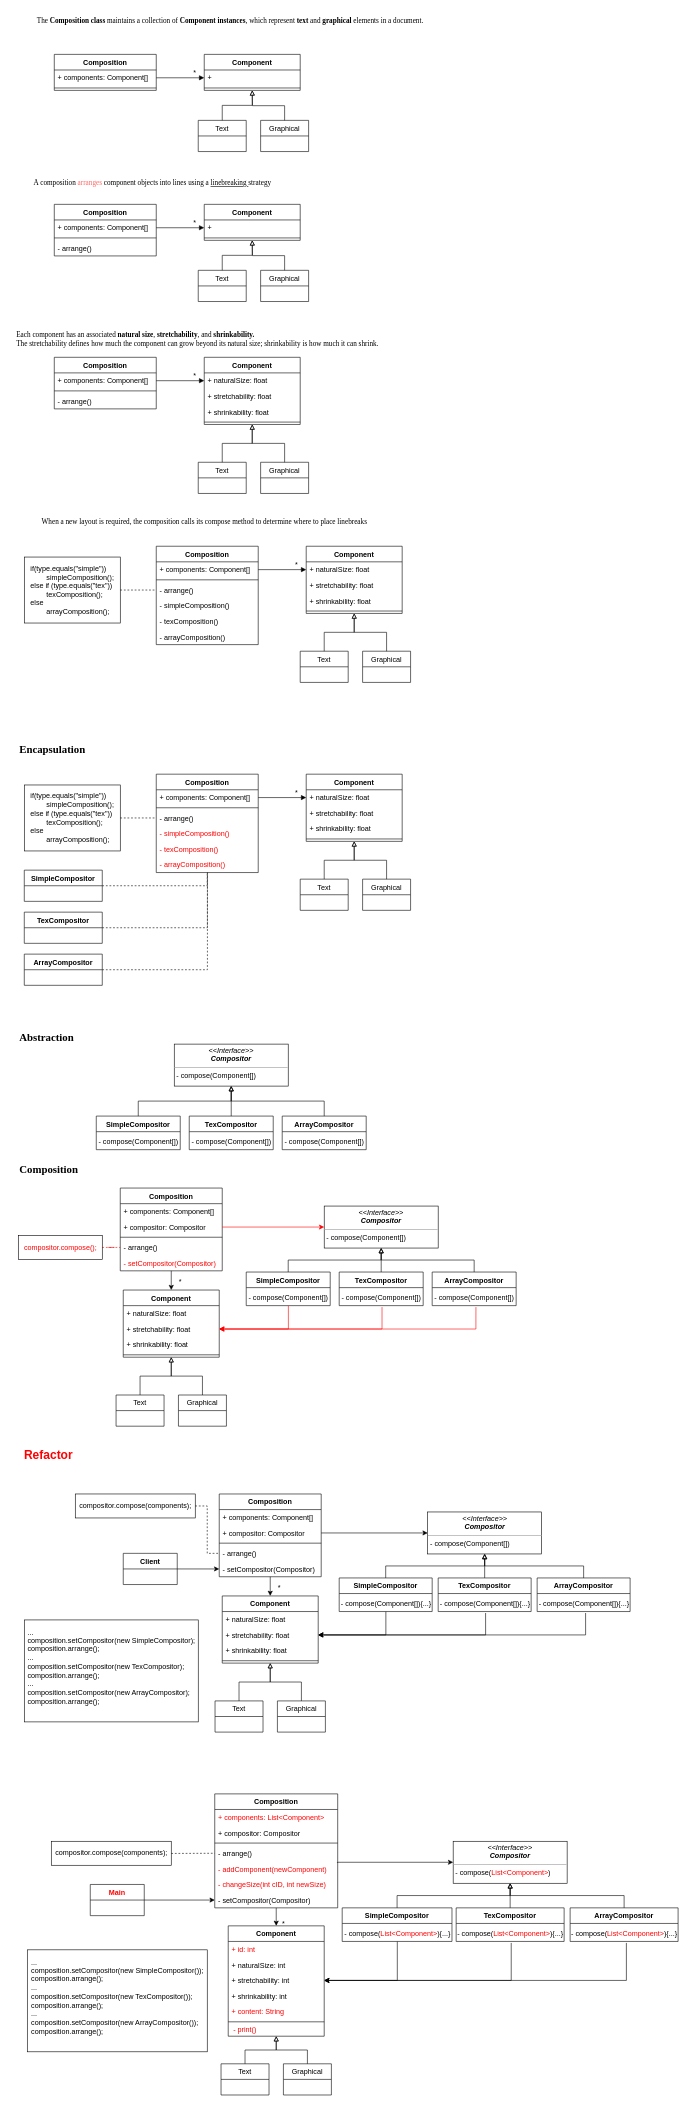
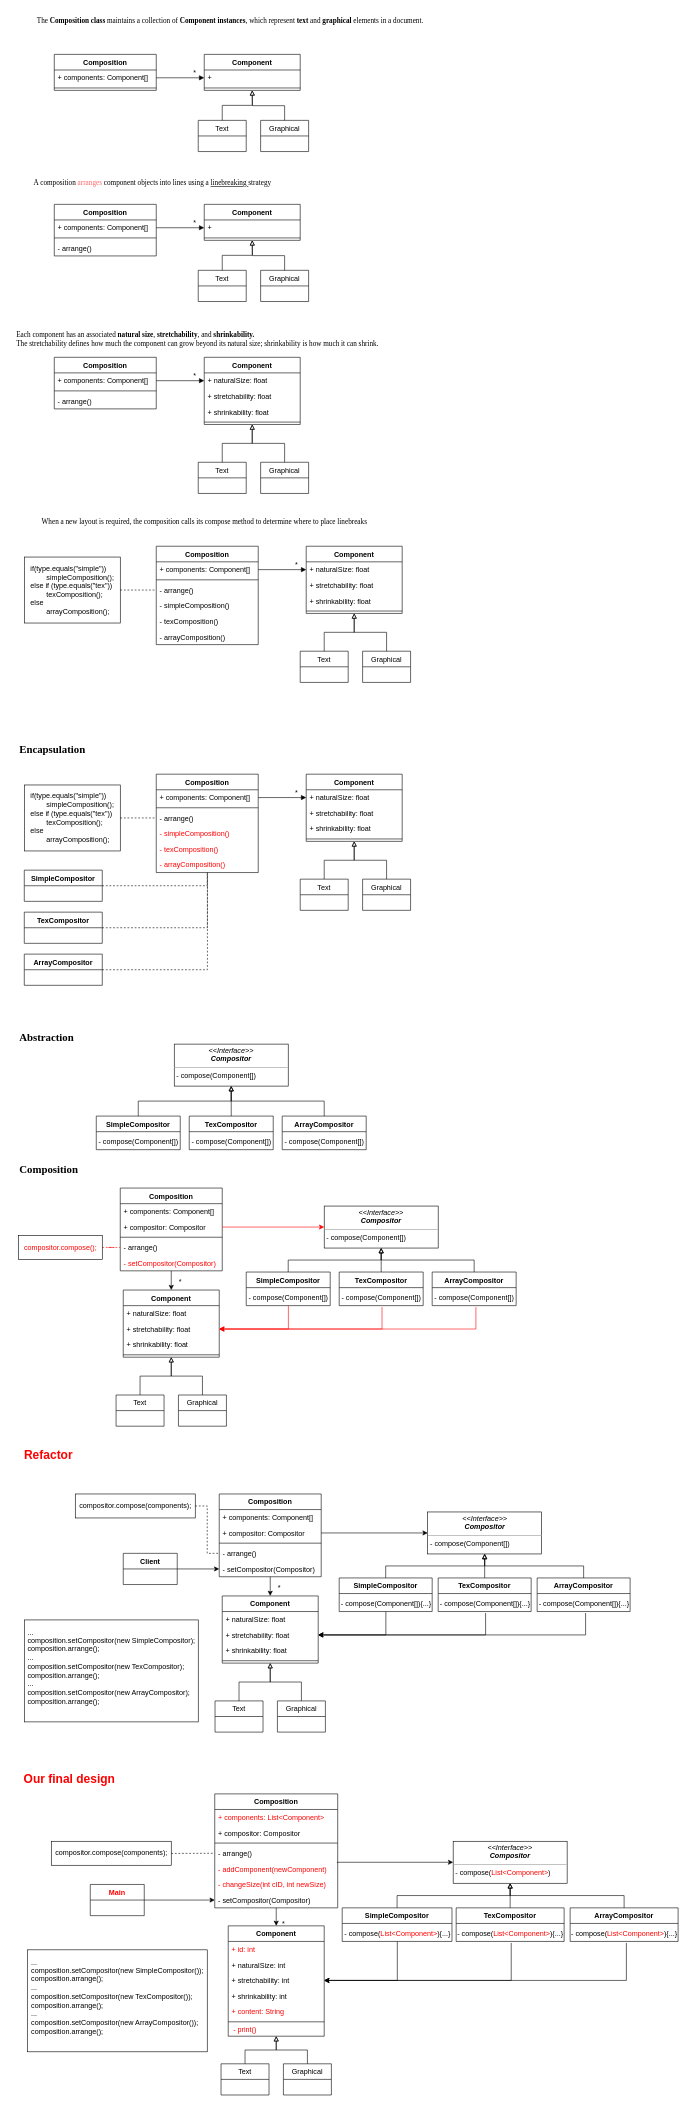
none -> (69, 1779)
